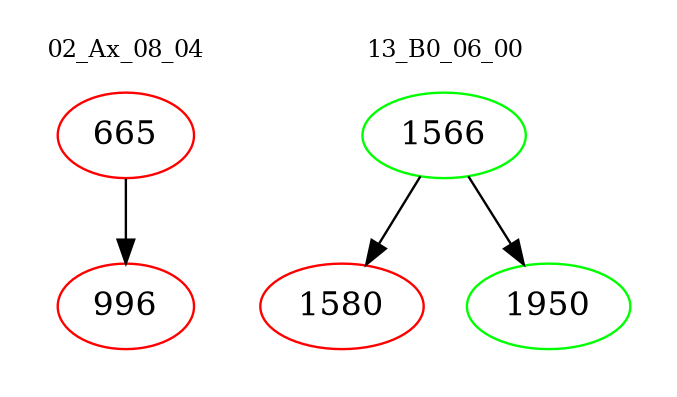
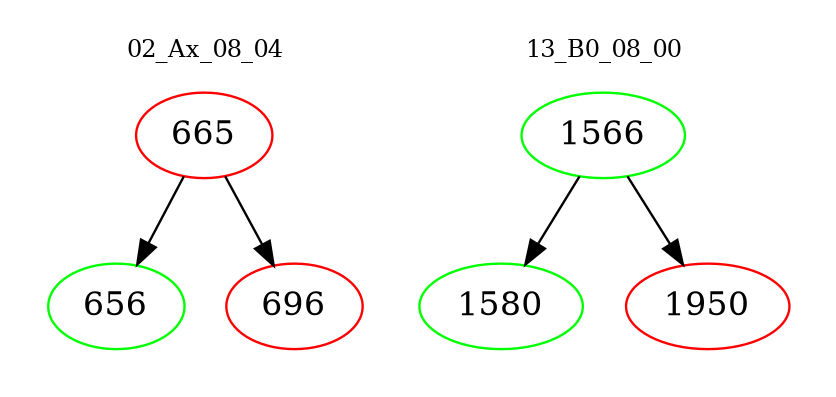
(445, 51) -> (604, 51)
none -> (116, 306)
(126, 306) -> (294, 306)
(342, 306) -> (501, 306)
(549, 306) -> (708, 306)
